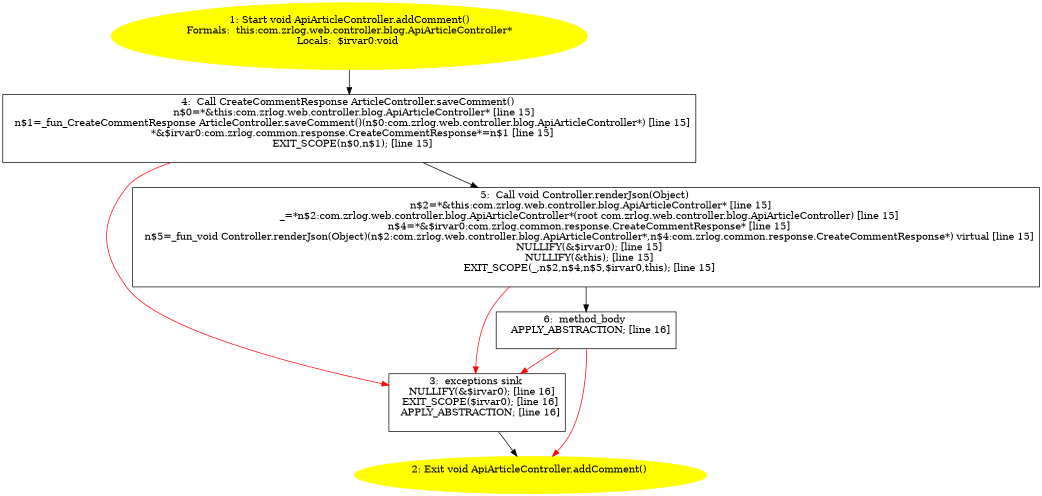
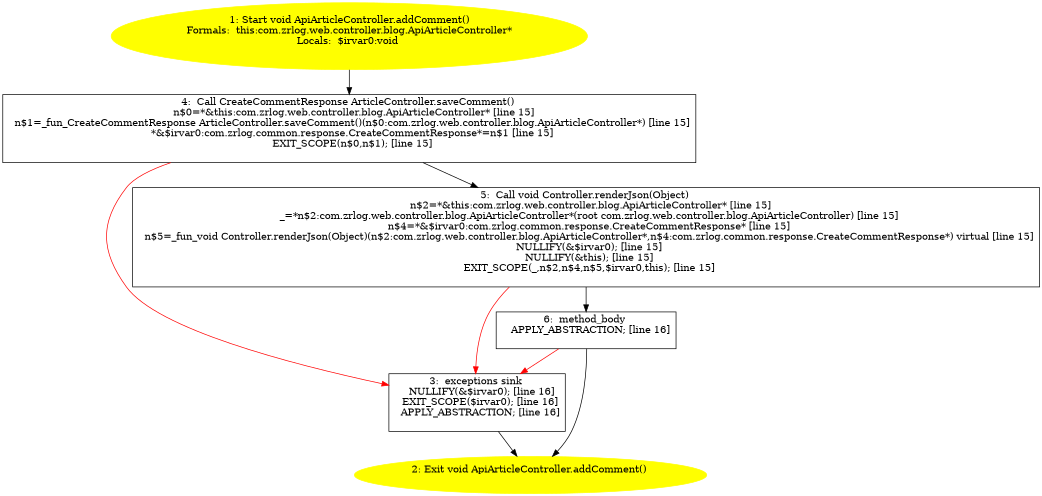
(581, 403) -> (581, 403)
